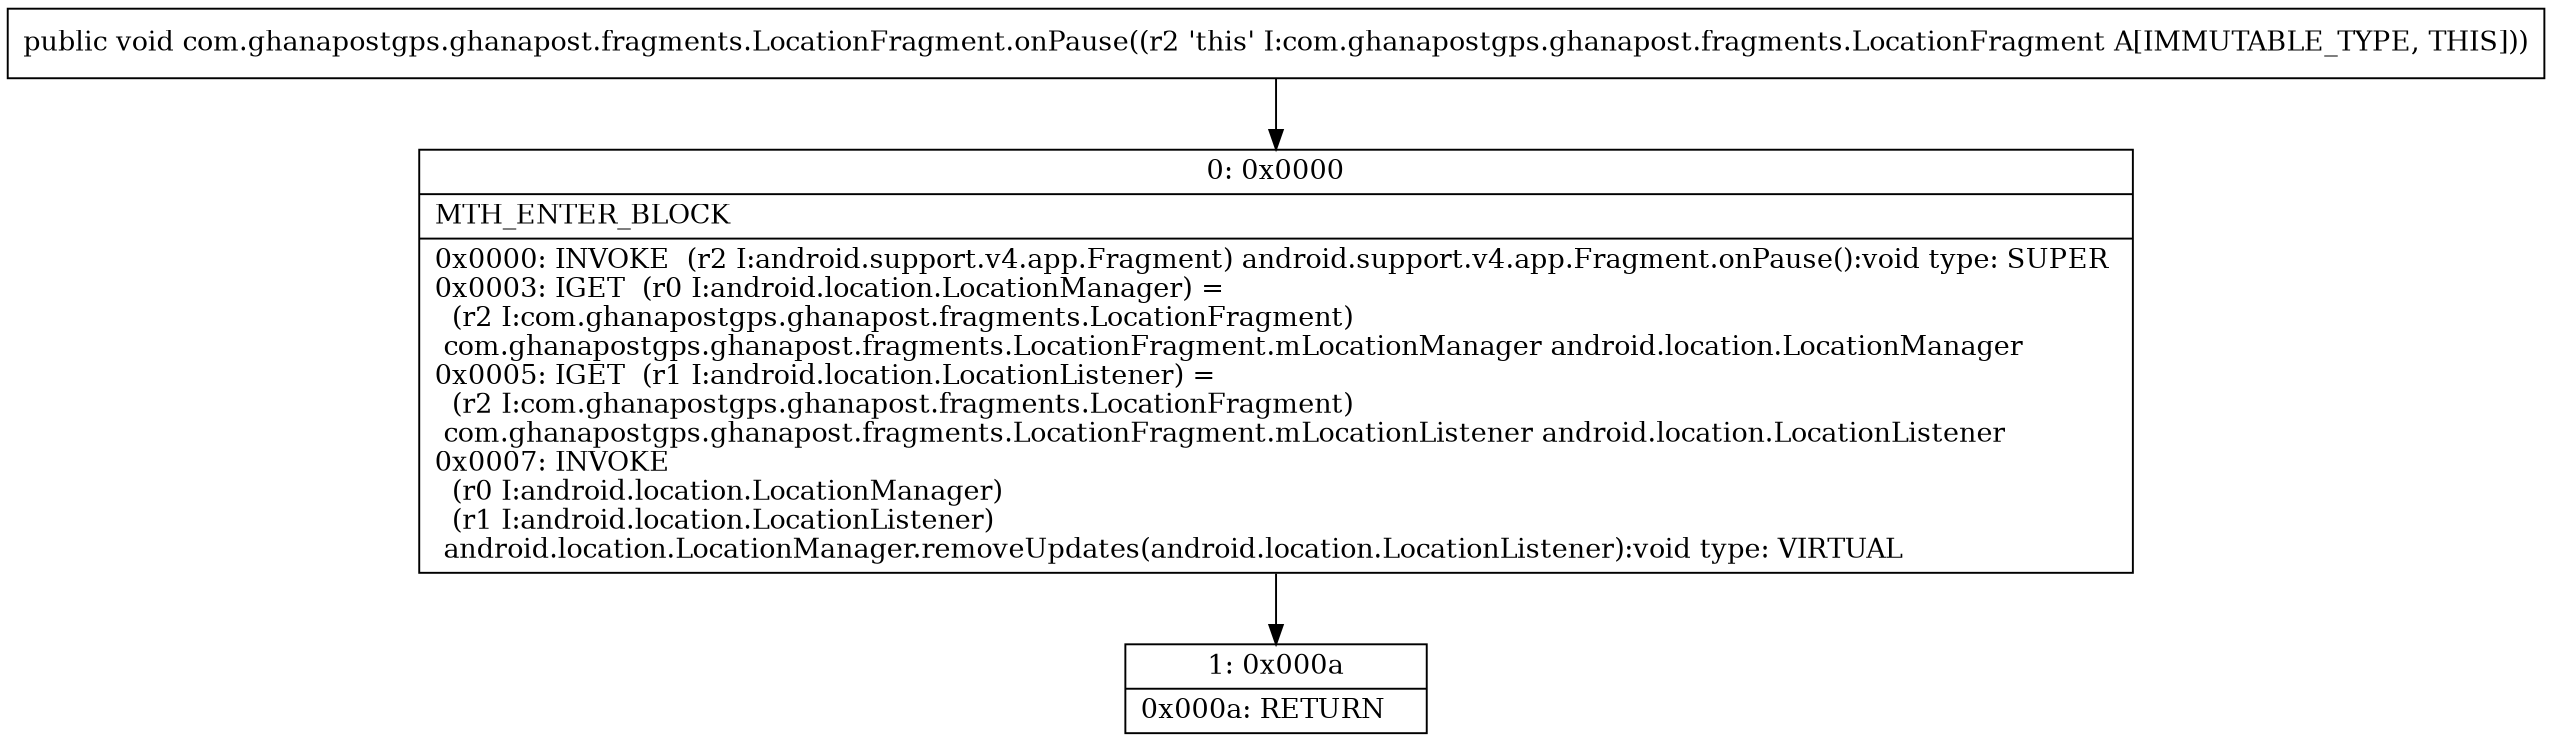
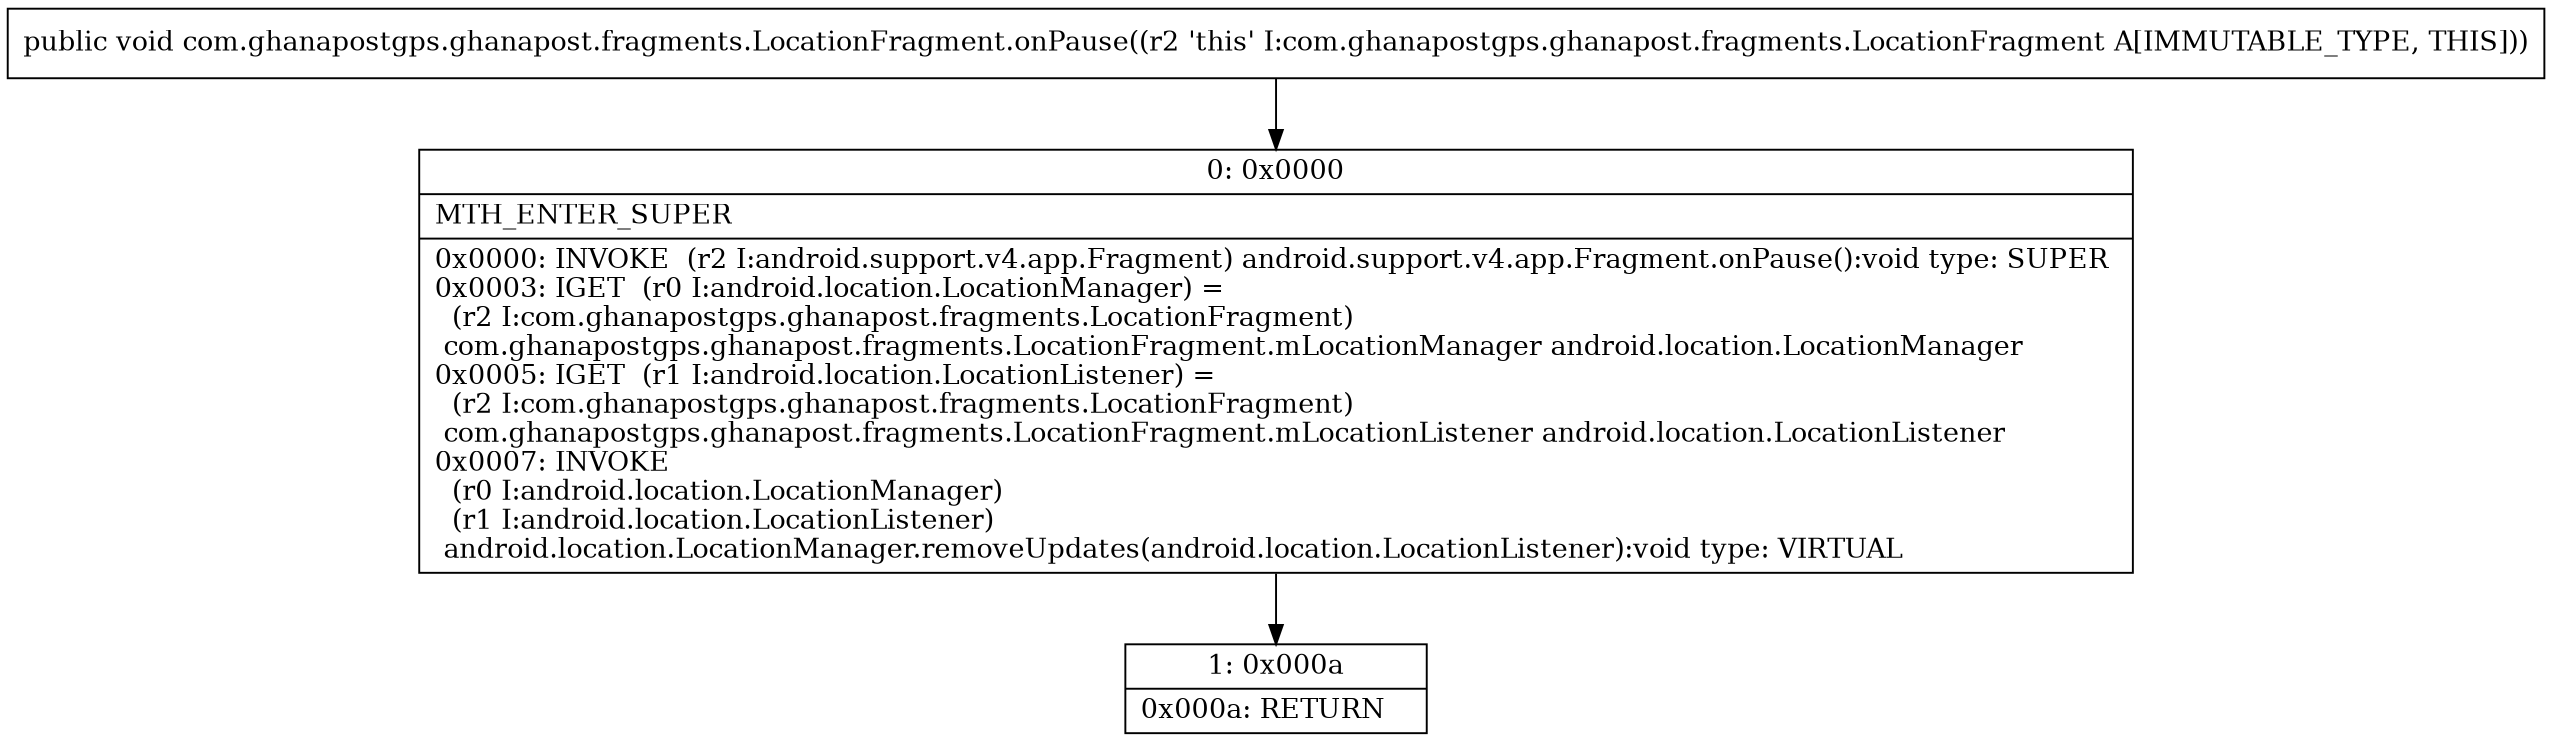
(583, 215) -> (583, 215)
